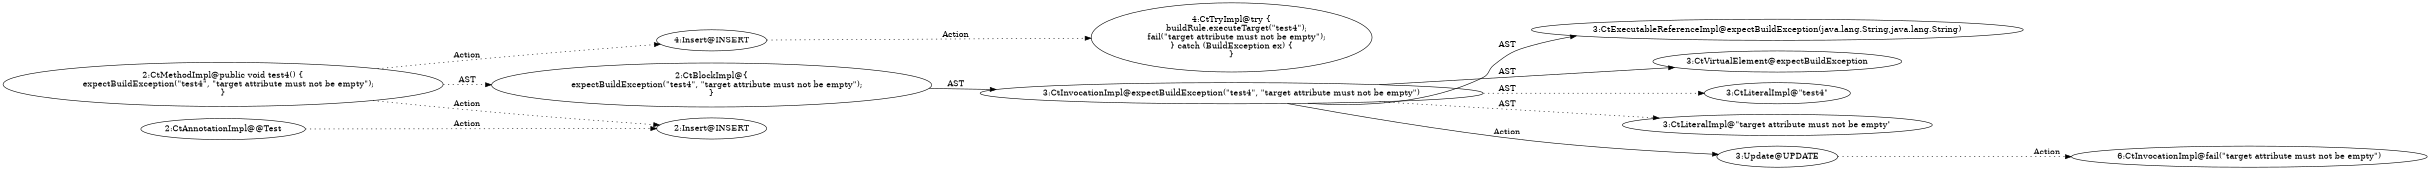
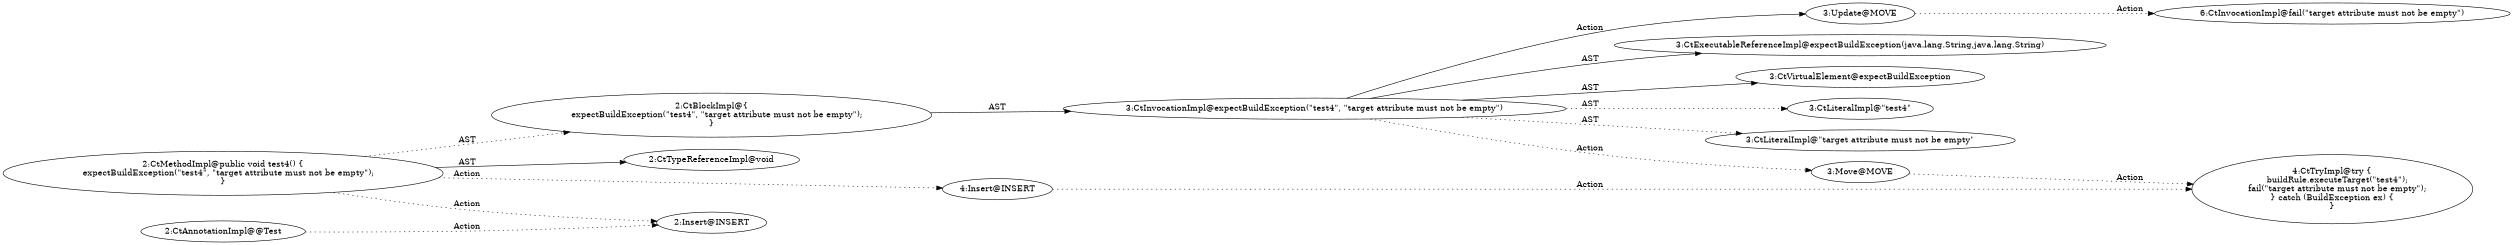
(1777, 157) -> (1860, 14)
none -> (712, 160)
none -> (1860, 172)
